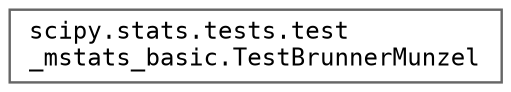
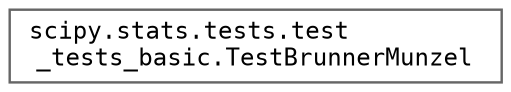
(256, 46) -> (256, 46)
